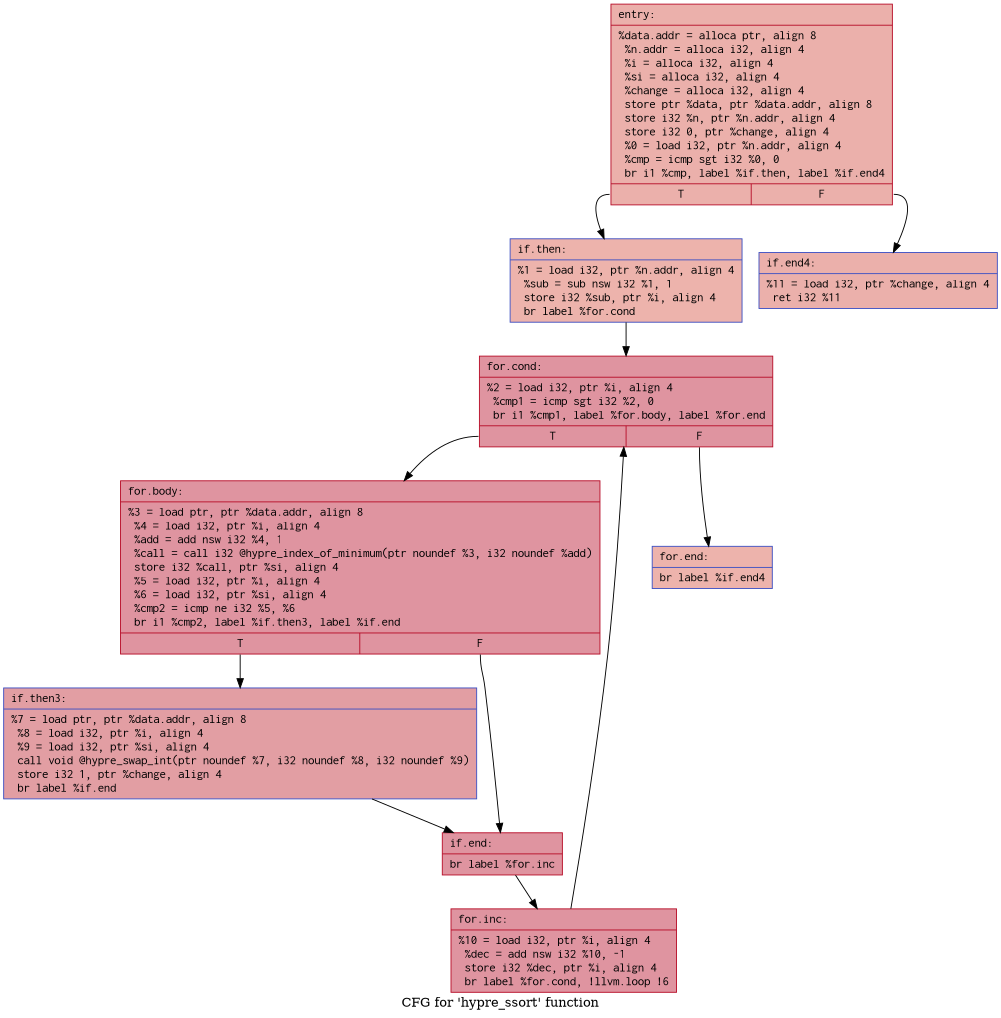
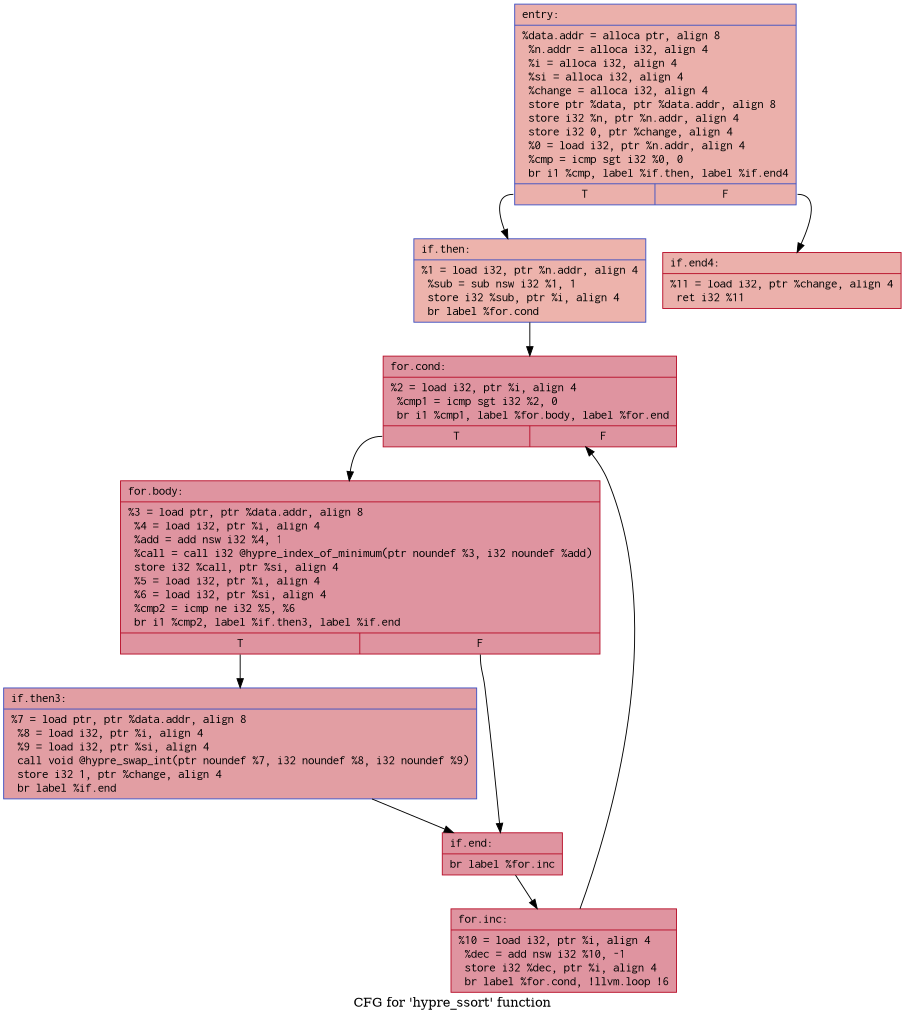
(752, 104) -> (655, 104)
(878, 280) -> (782, 280)
(712, 567) -> none
